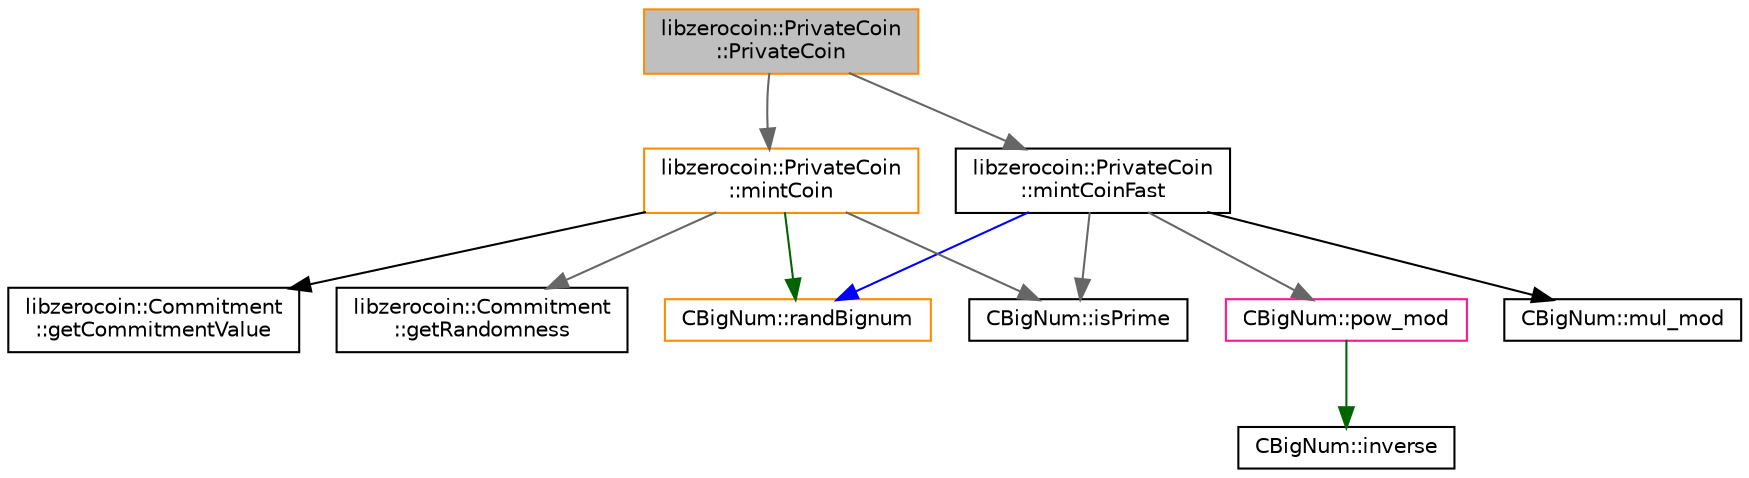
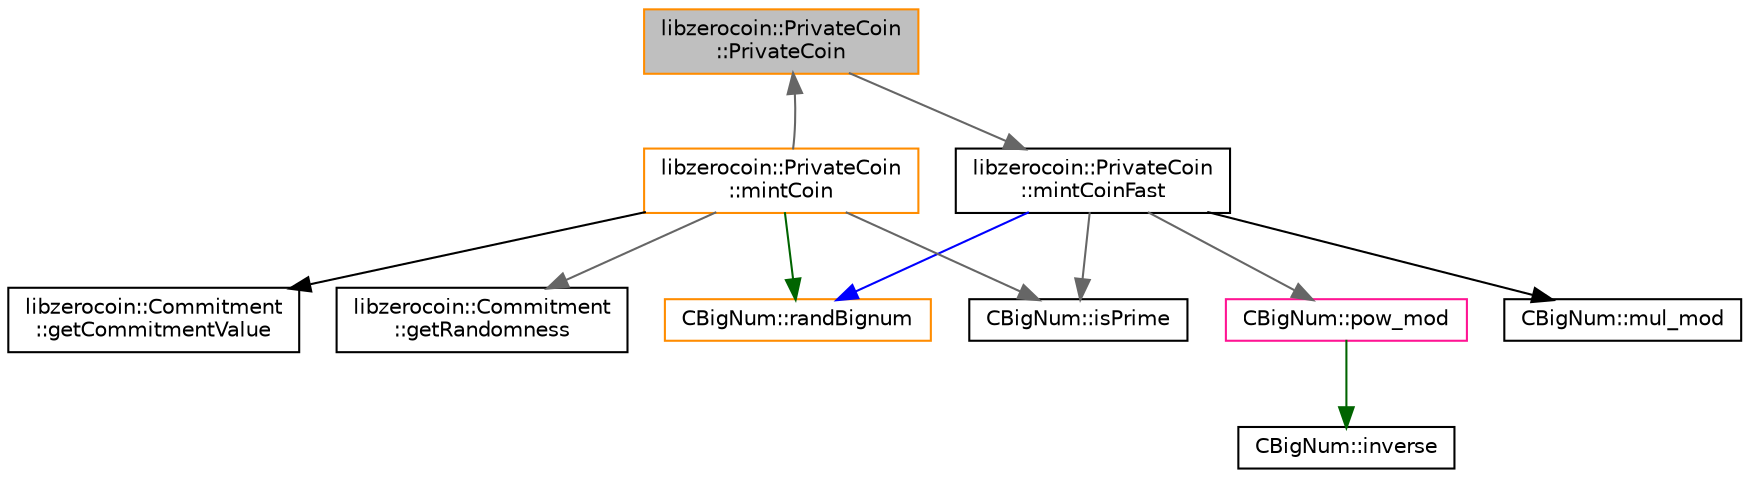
(767, 101) -> (795, 122)
